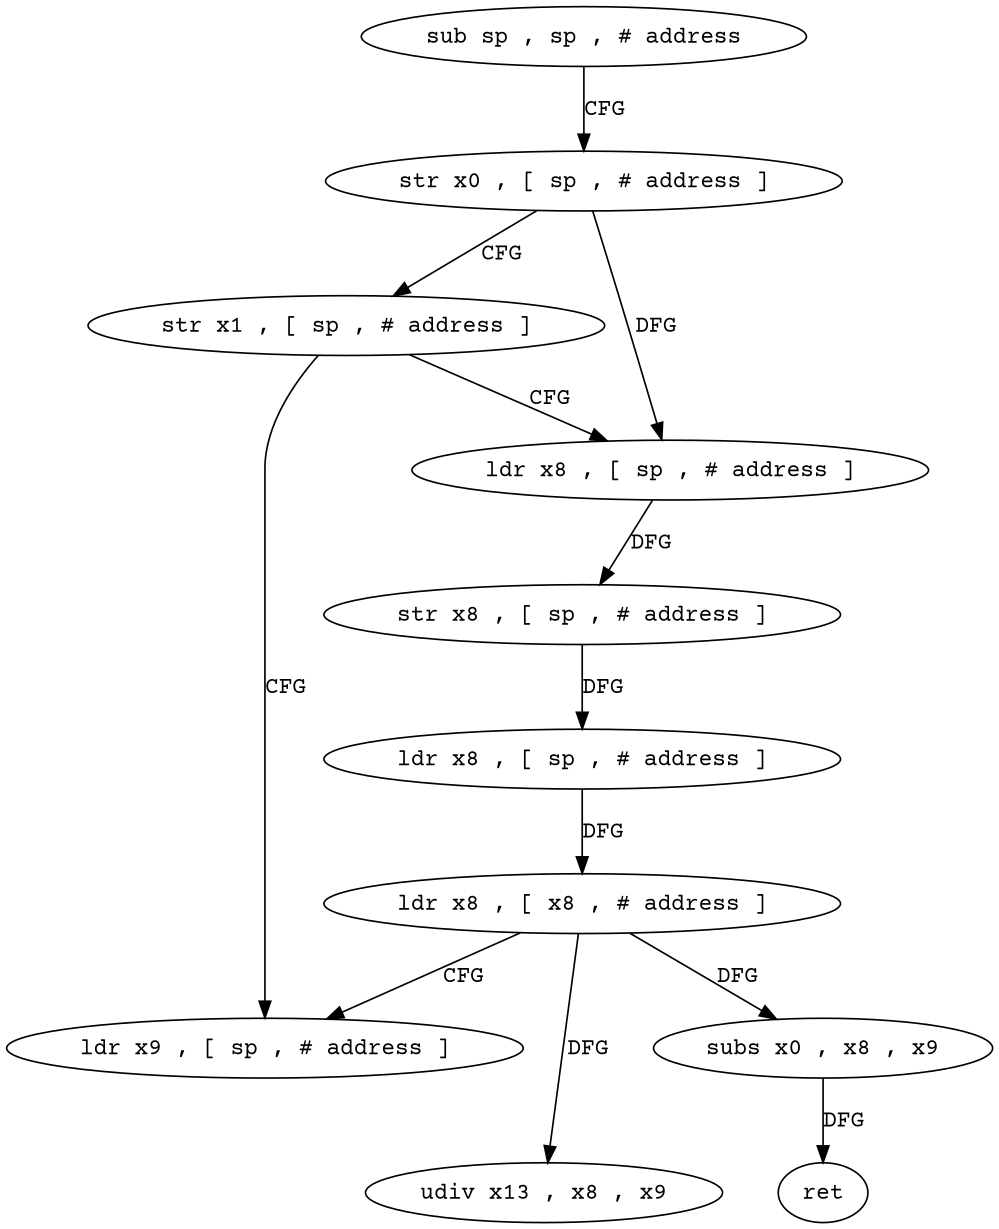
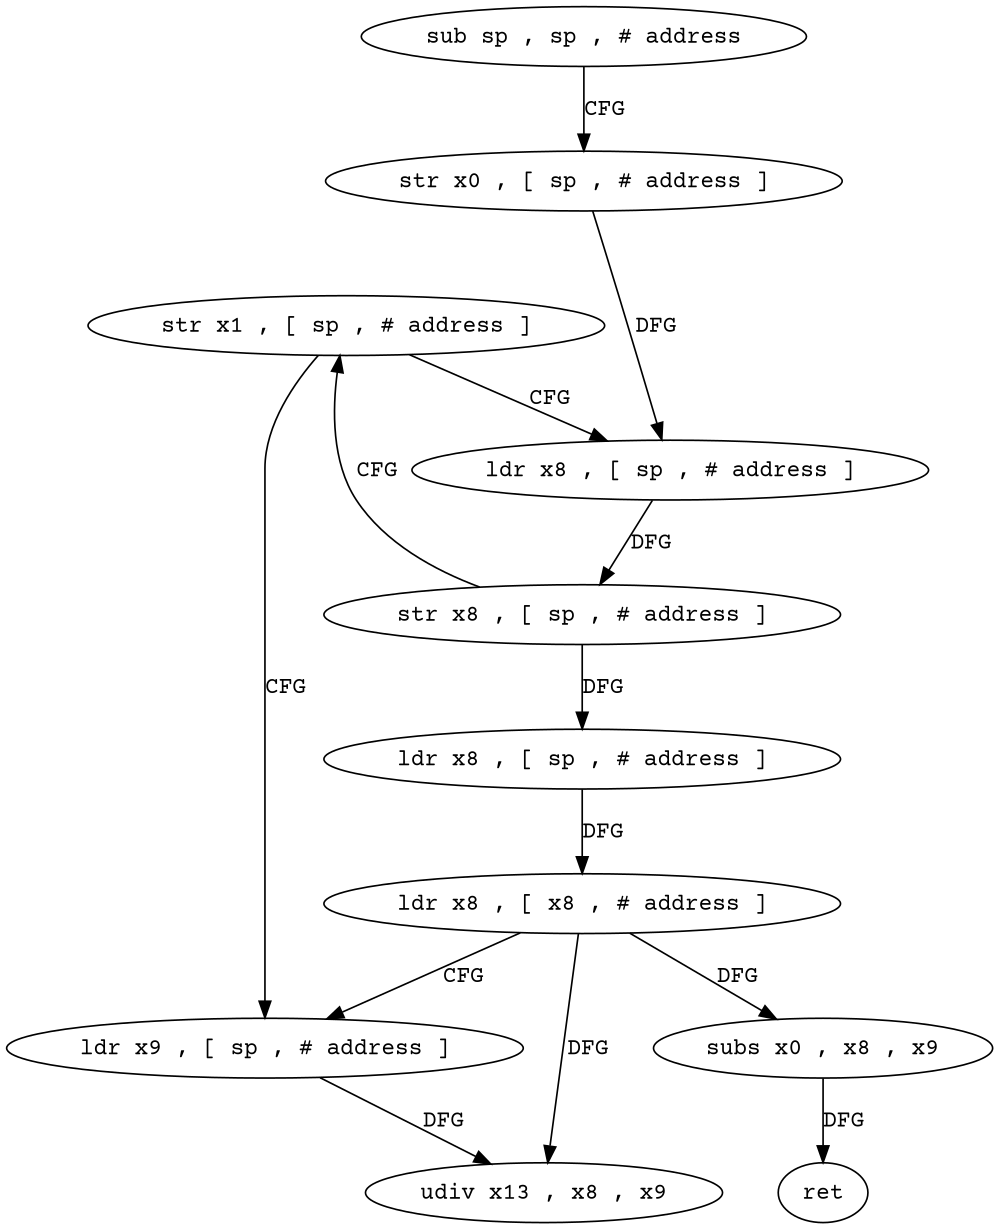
(472, 249) -> (363, 509)
none -> (398, 1117)
